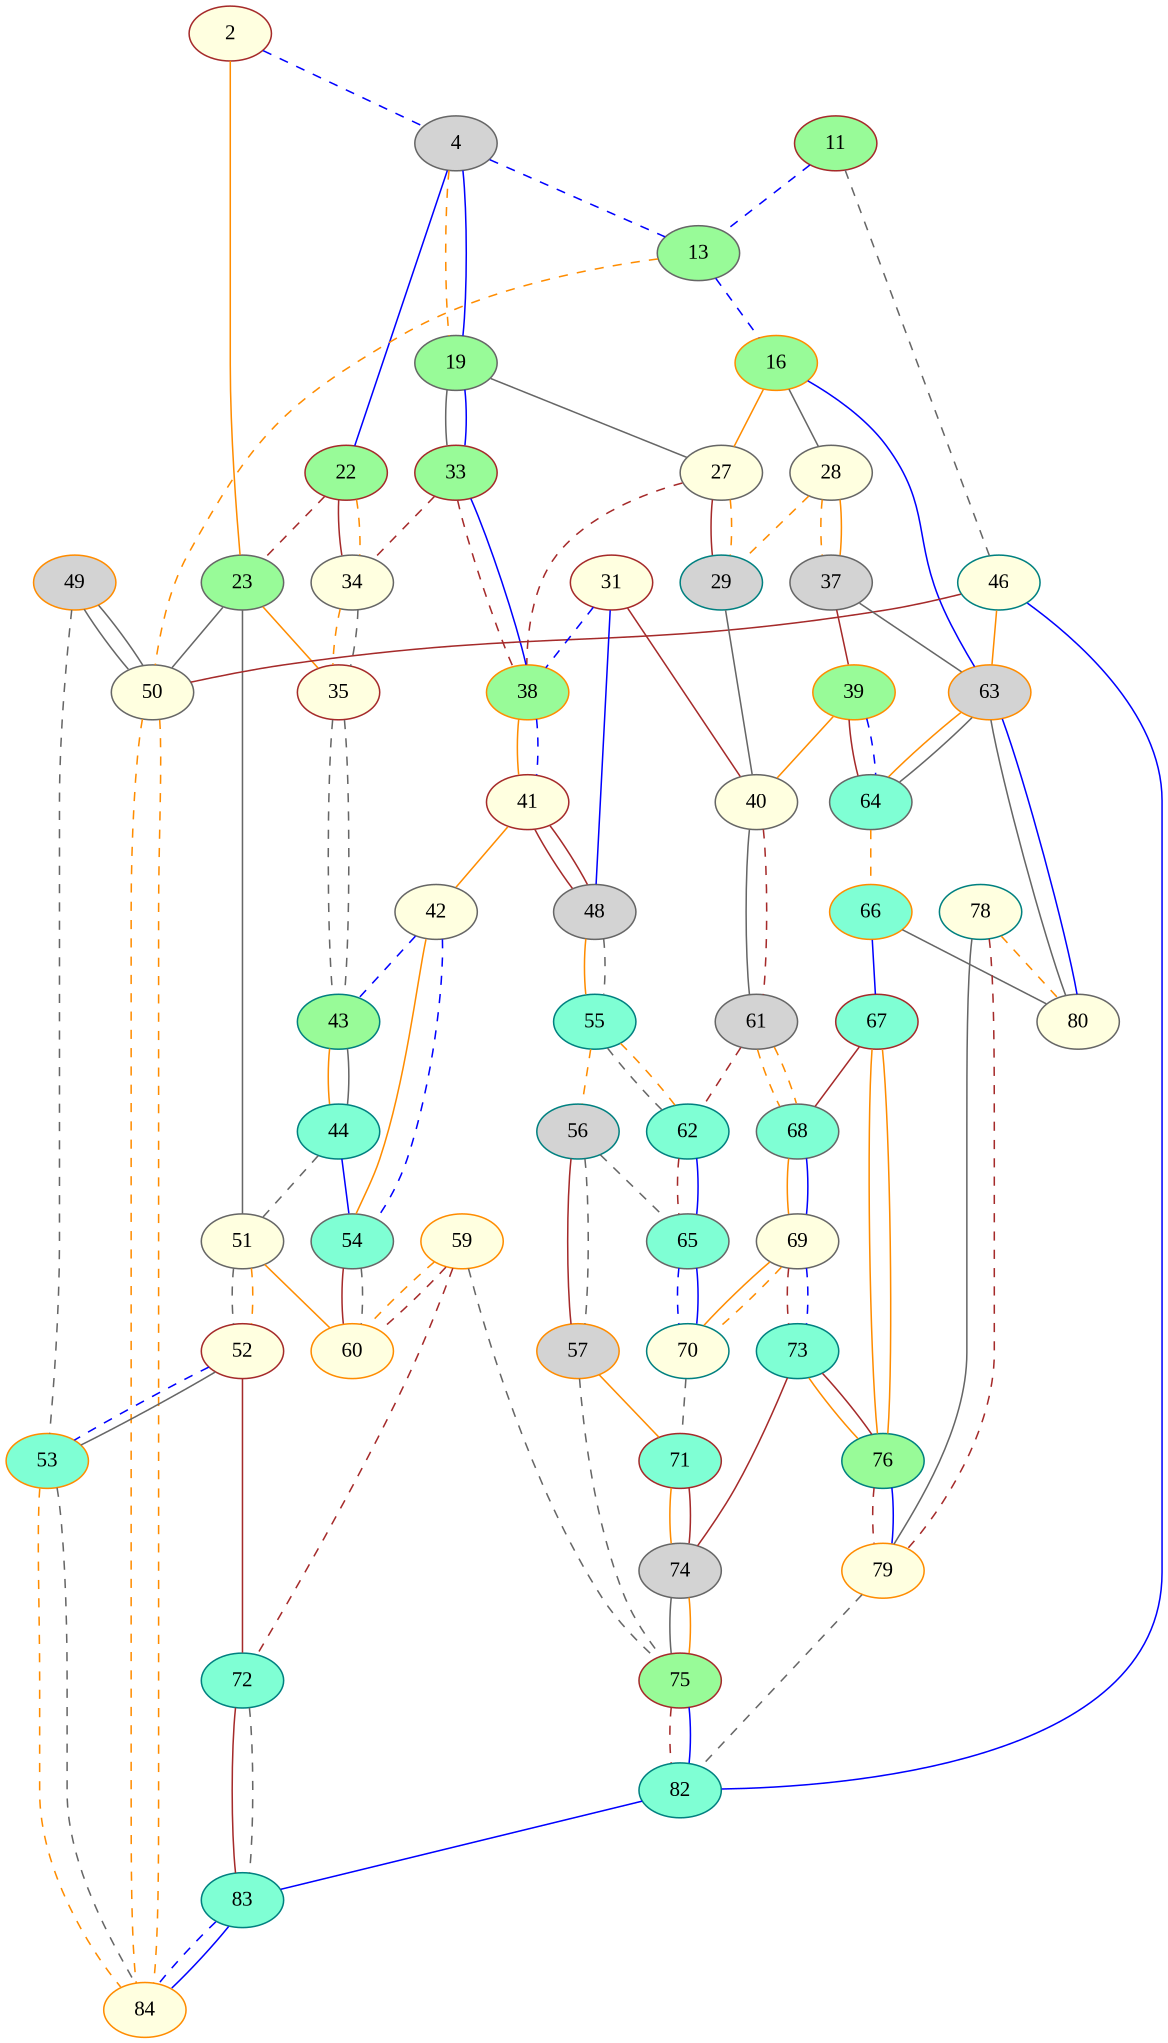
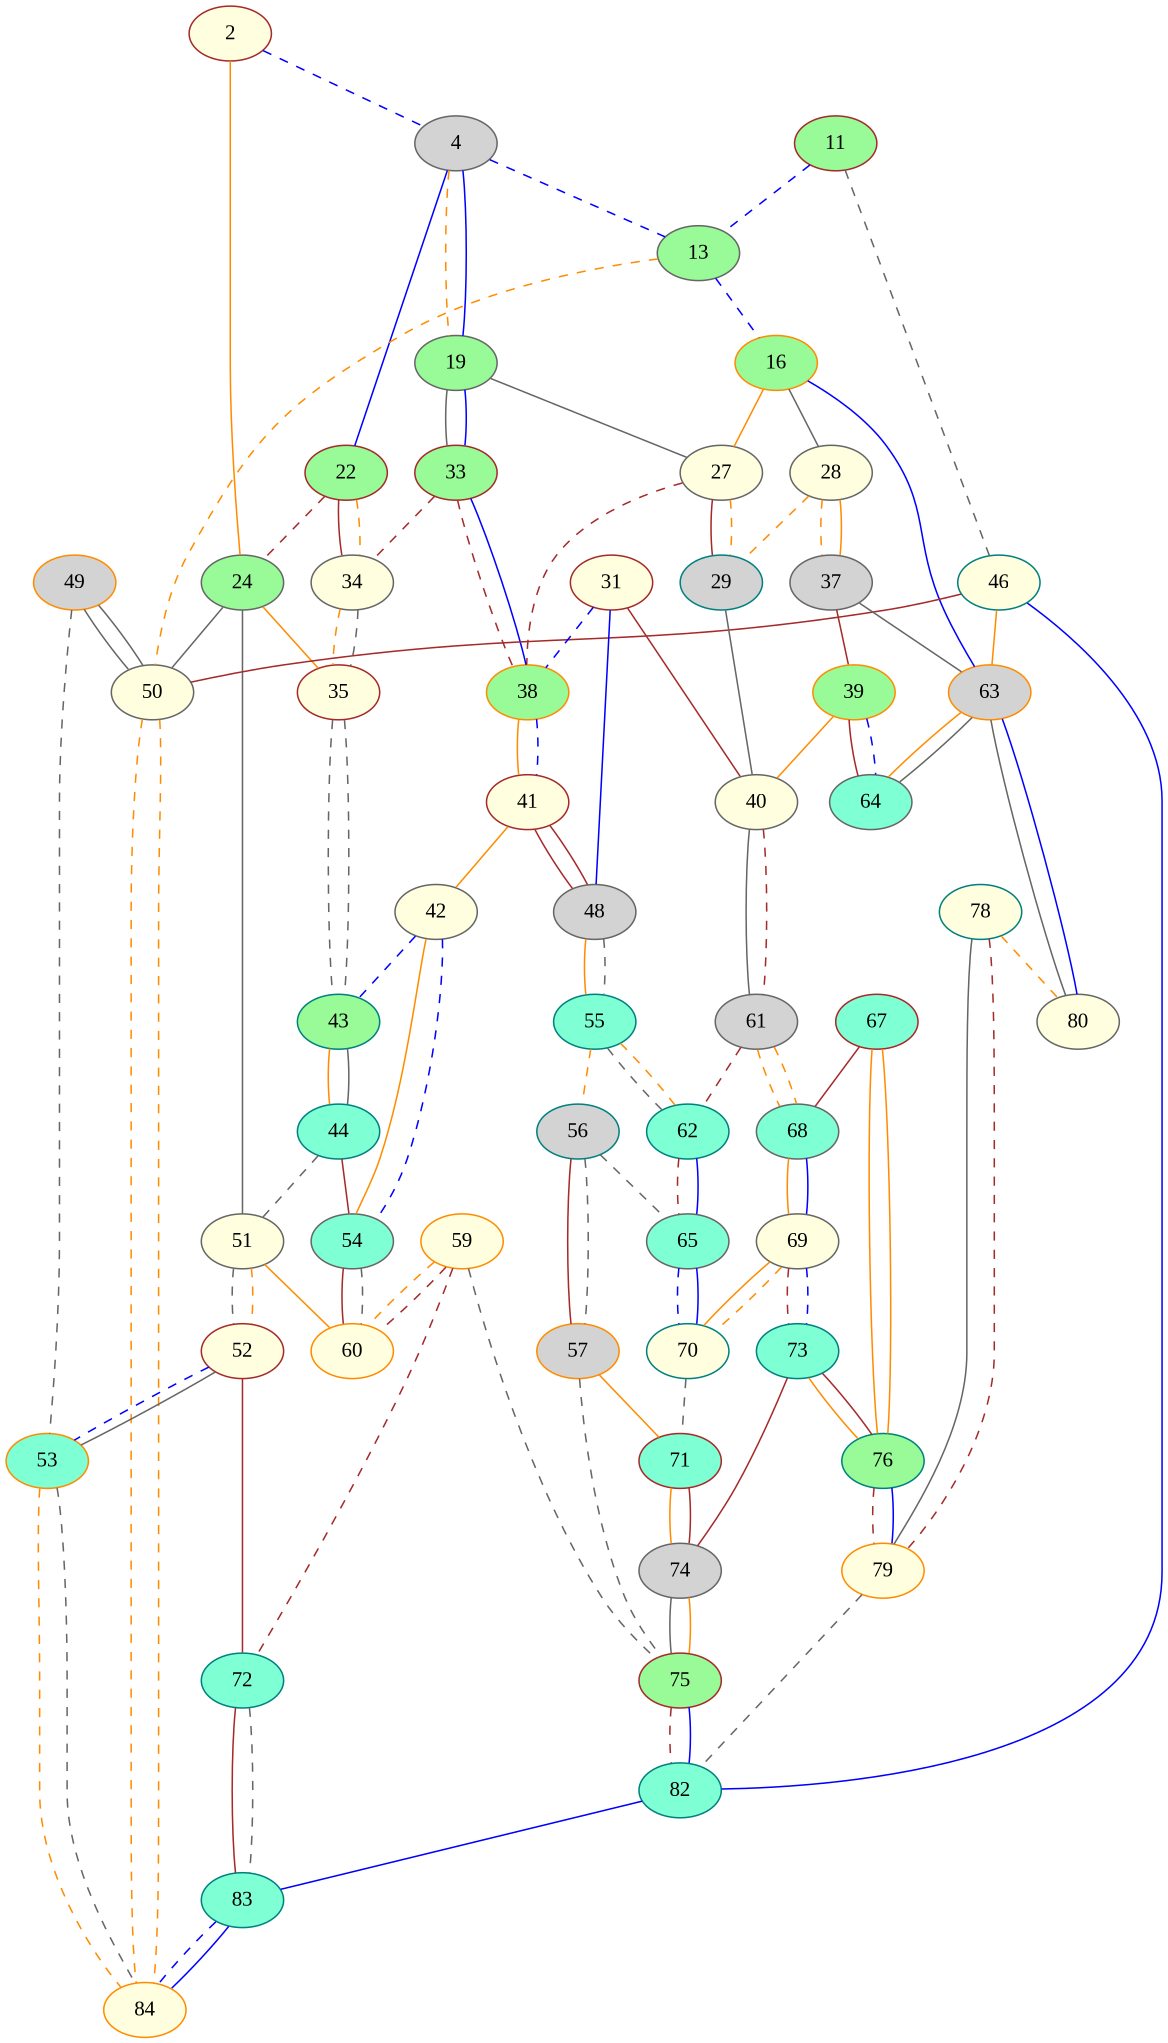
(242, 583) -> (242, 583)
(871, 912) -> none
(345, 1186) -> (345, 1186)
